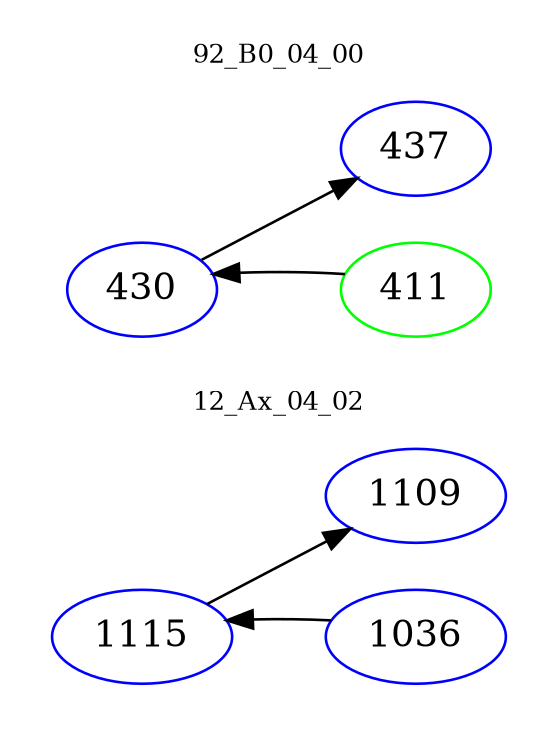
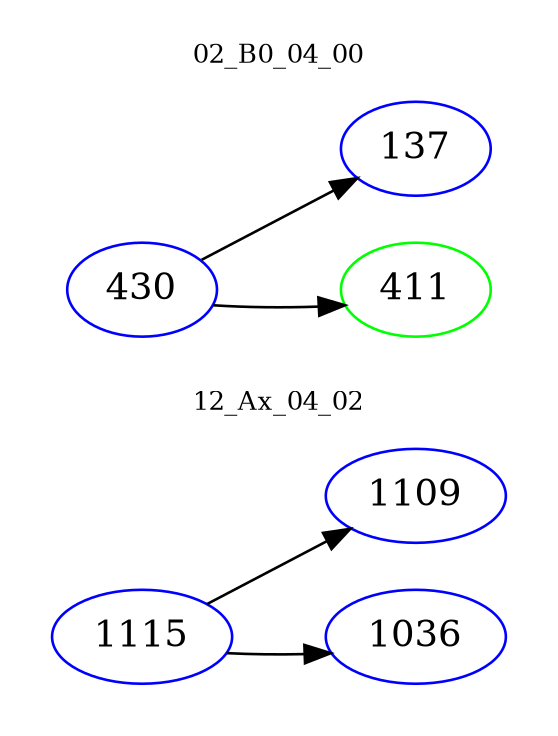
(279, 56) -> (279, 56)
(416, 149) -> (416, 149)
(292, 272) -> (266, 307)
(292, 619) -> (266, 654)
